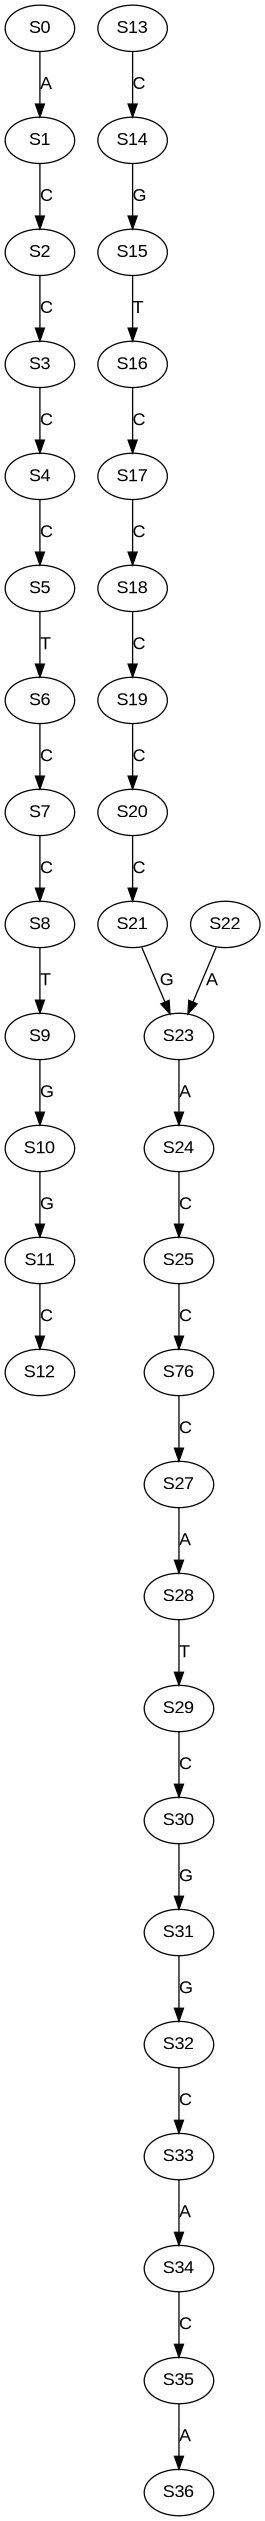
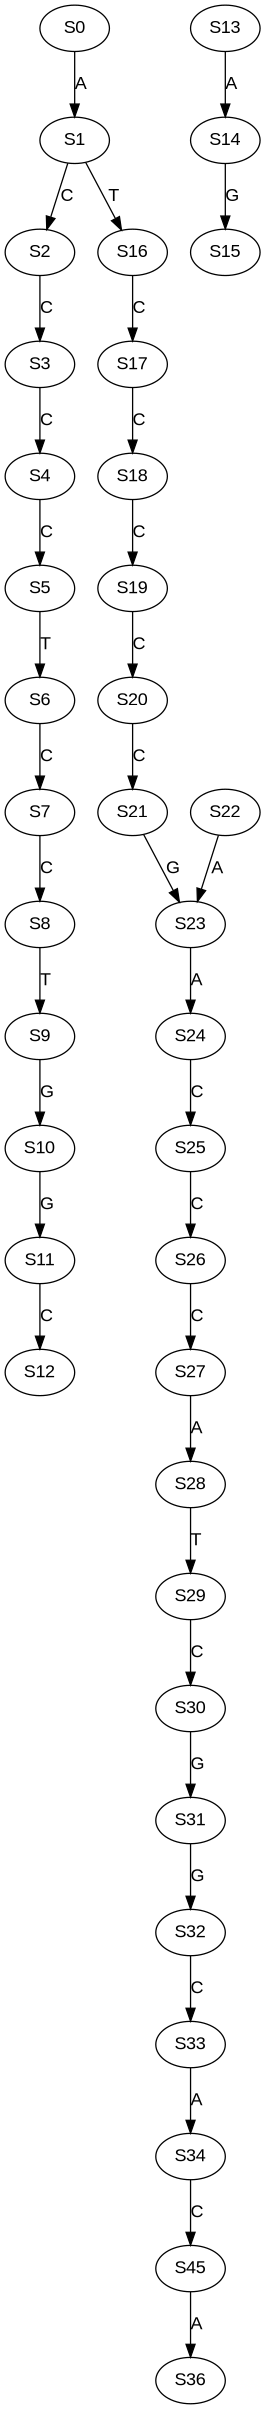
(139, 84) -> (232, 84)
(133, 302) -> (101, 190)
(179, 1372) -> (191, 1260)
(179, 2381) -> (191, 2269)
